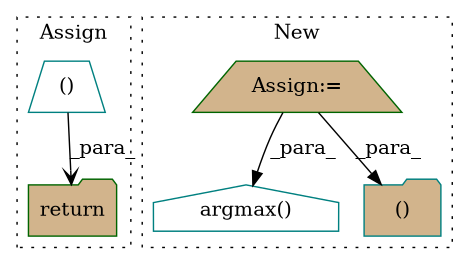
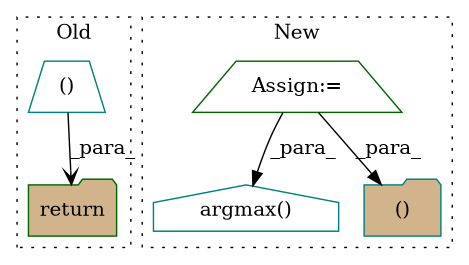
(74, 33) -> (74, 33)
(297, 87) -> (297, 87)
